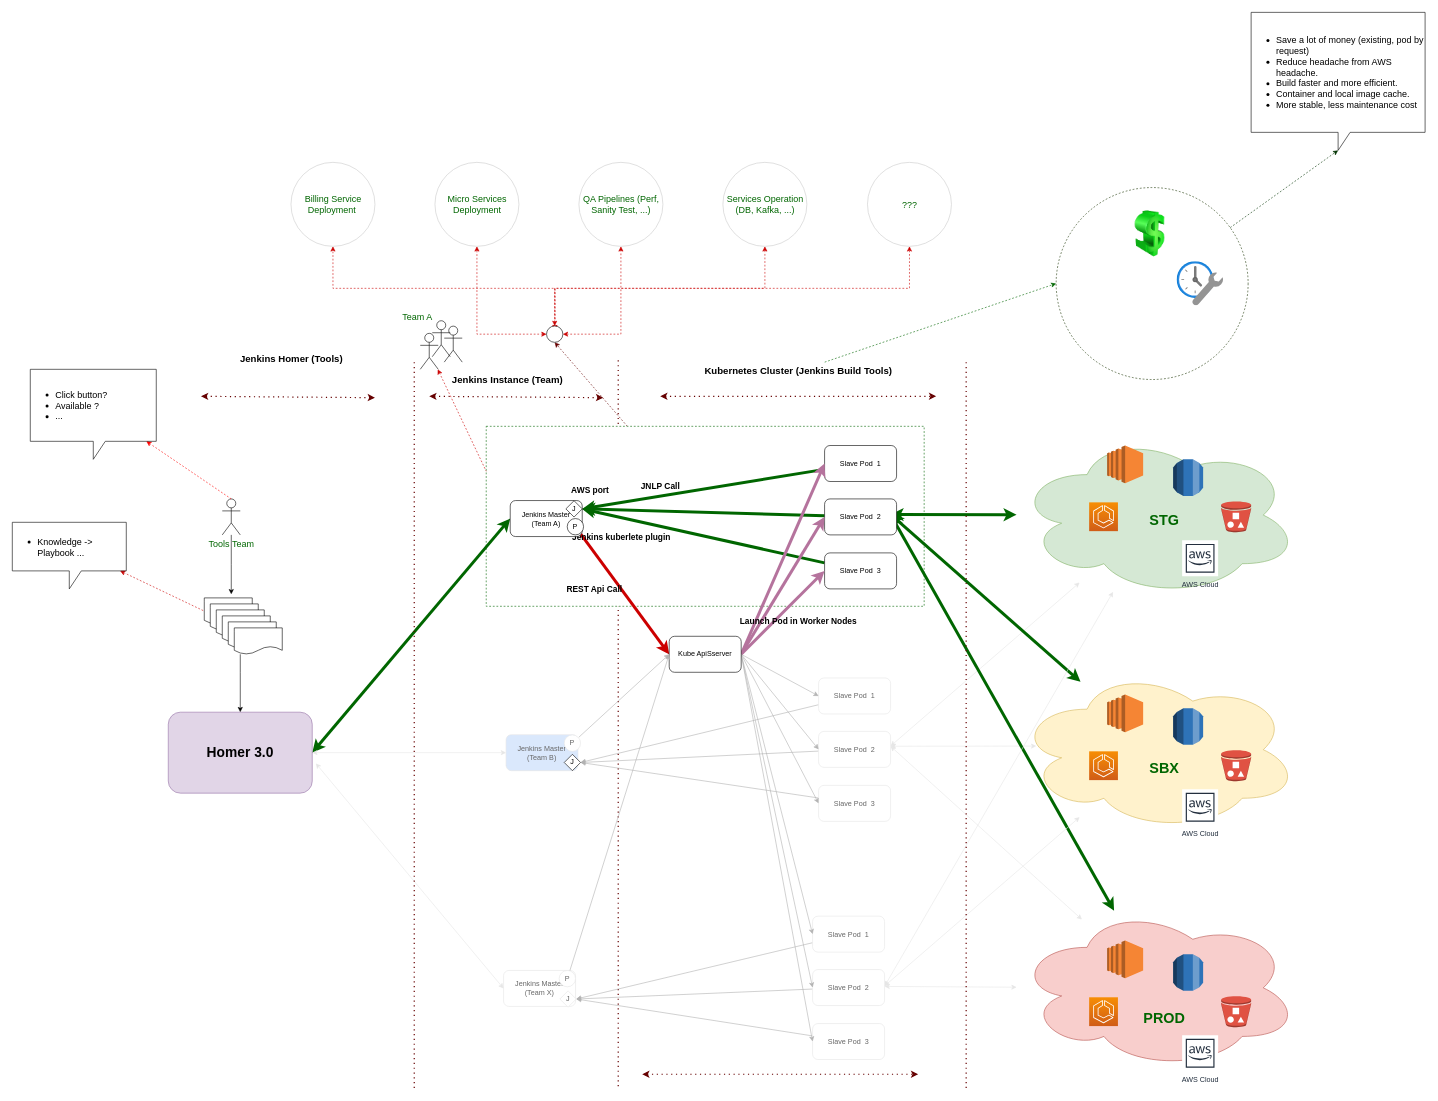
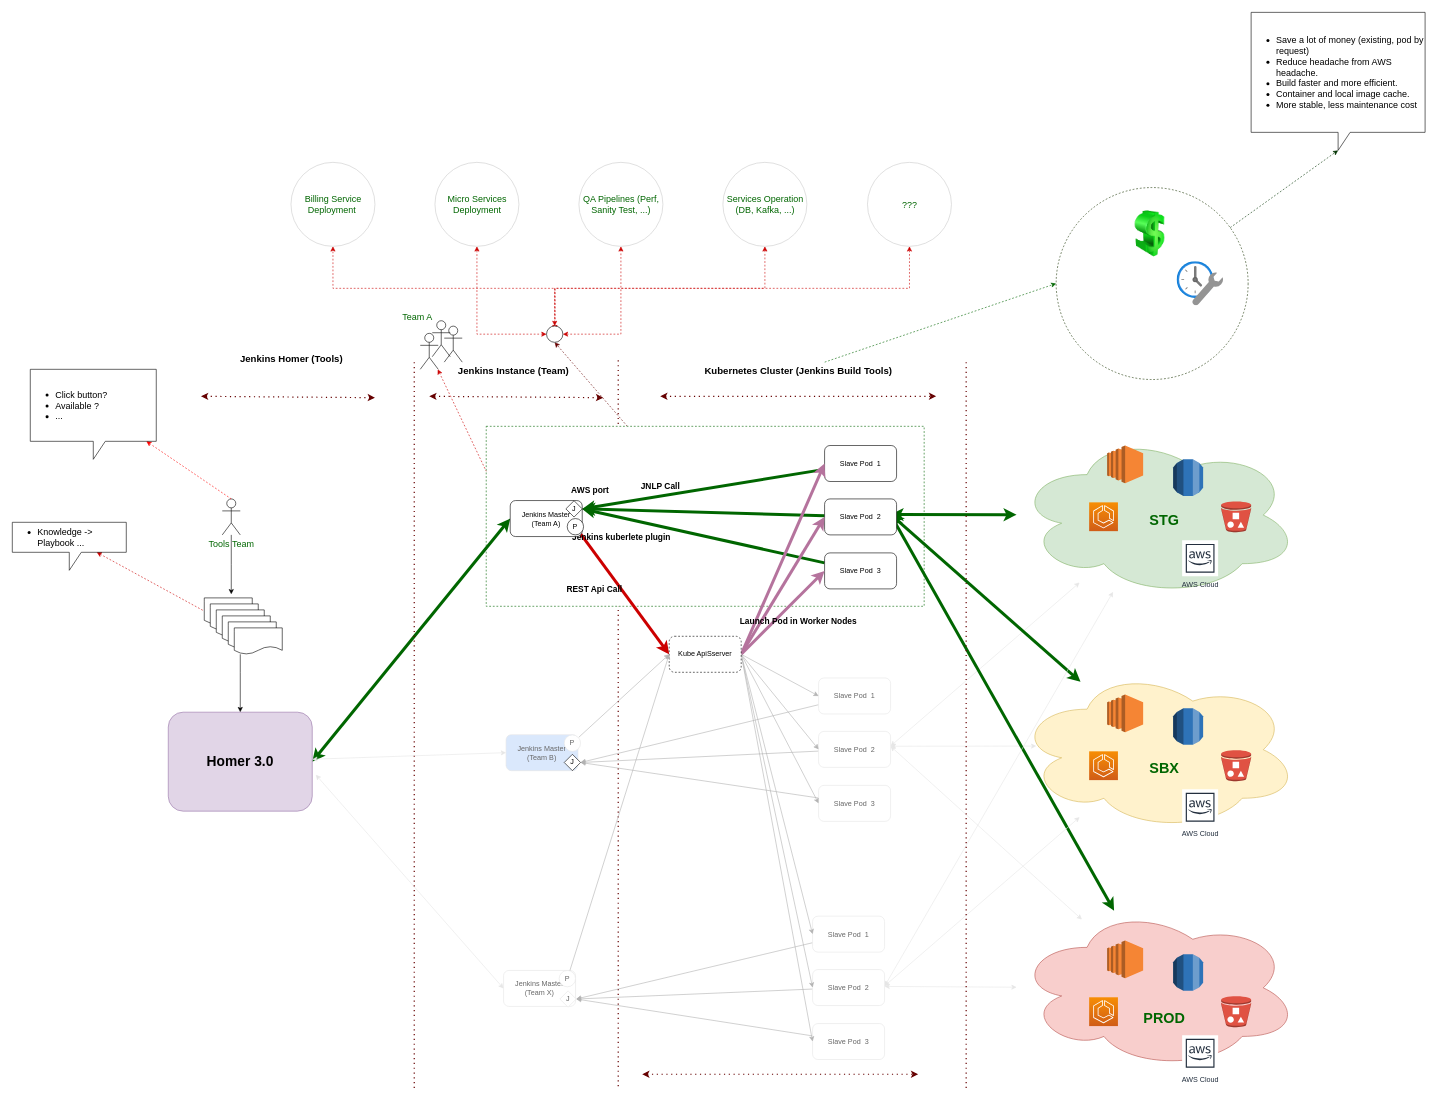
(507, 380) -> (513, 371)
(69, 556) -> (69, 546)
(705, 654) -> (705, 654)
(240, 753) -> (240, 762)
